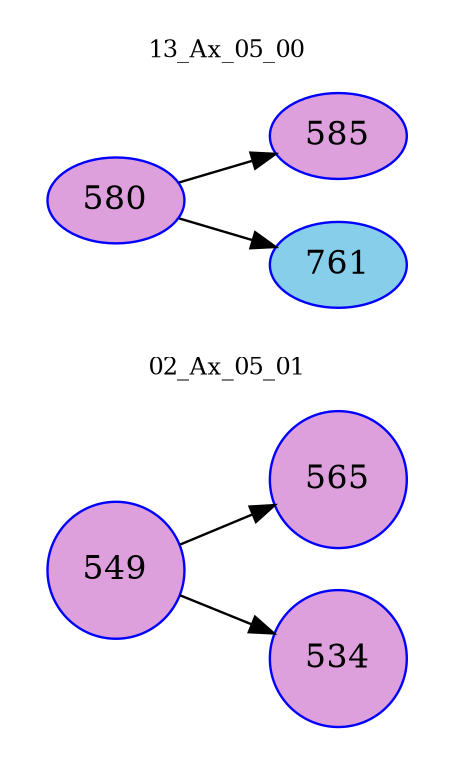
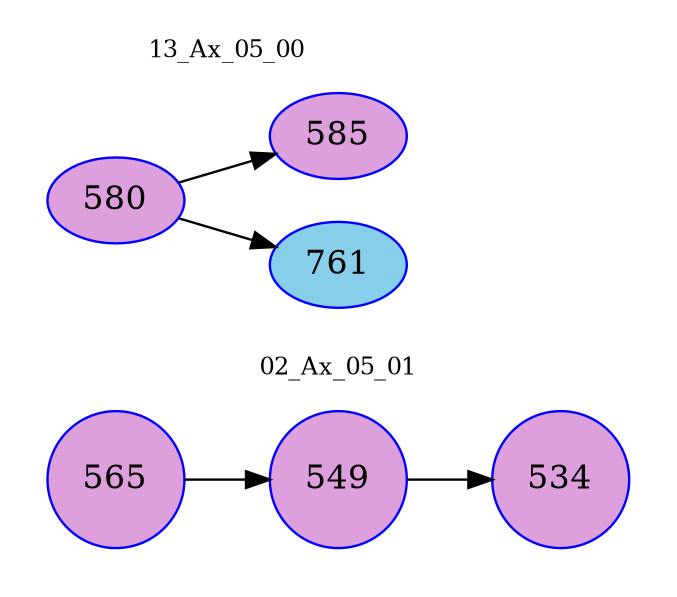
(216, 529) -> (215, 480)
